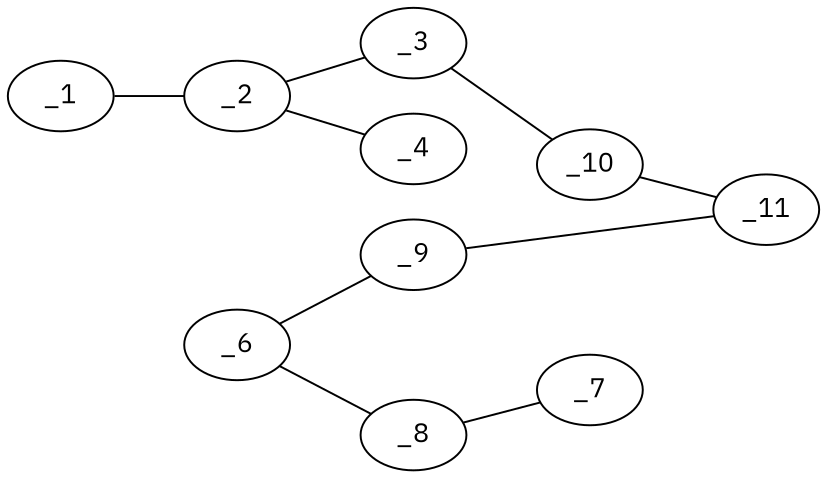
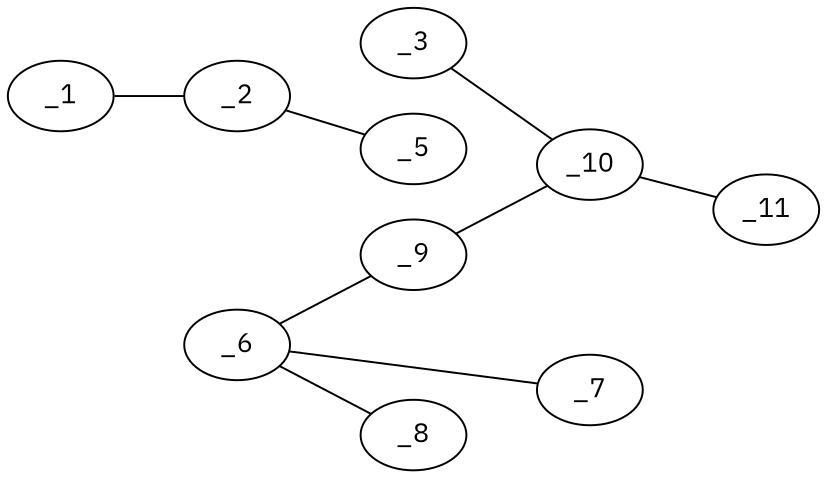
(326, 69) -> none
(414, 149) -> (414, 149)
(590, 232) -> (502, 210)
(502, 412) -> (414, 367)
